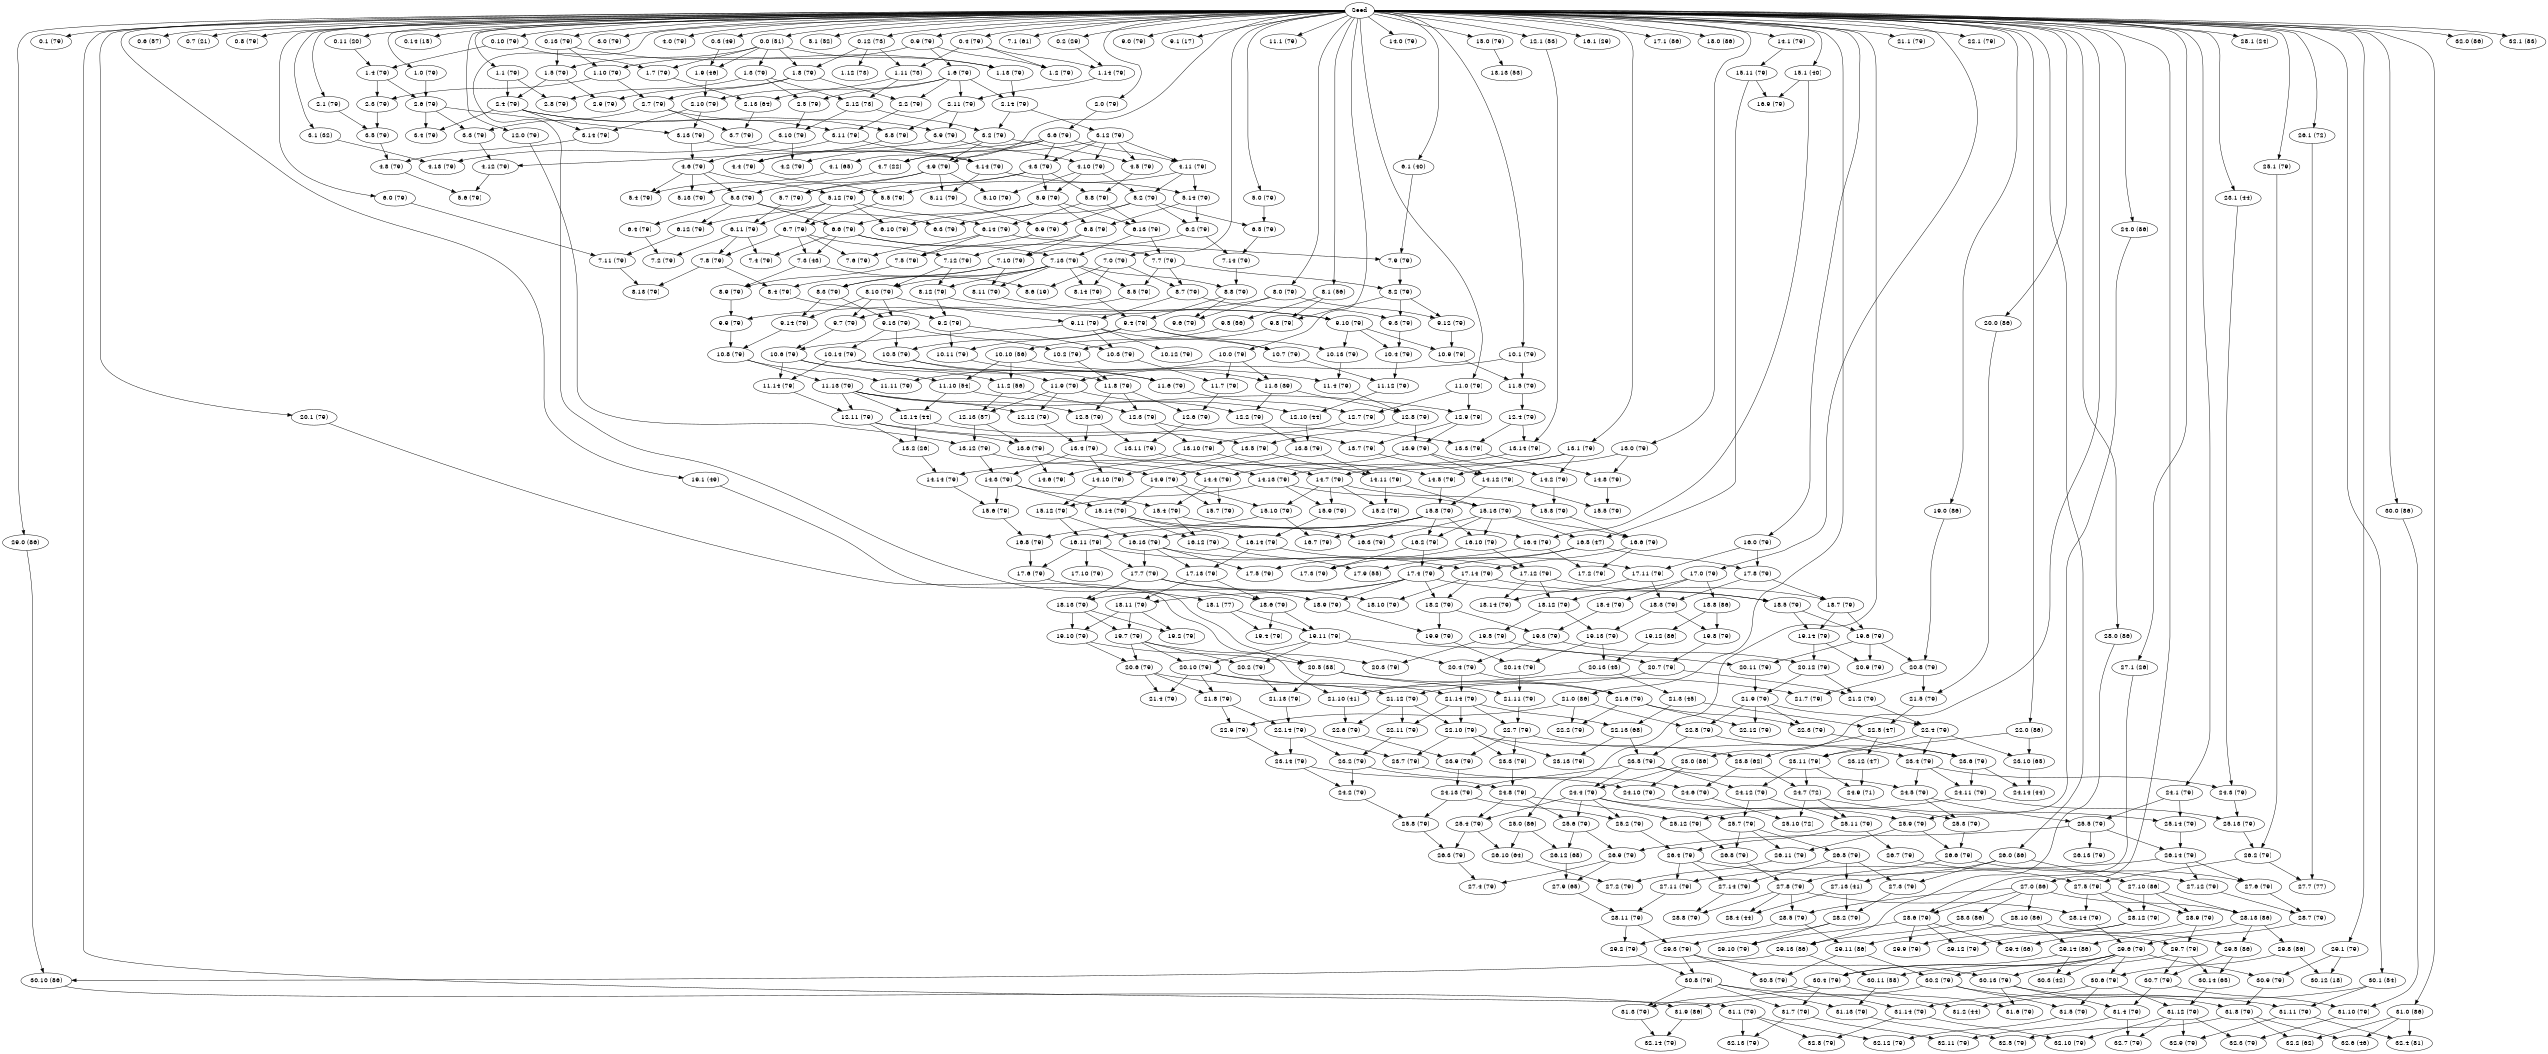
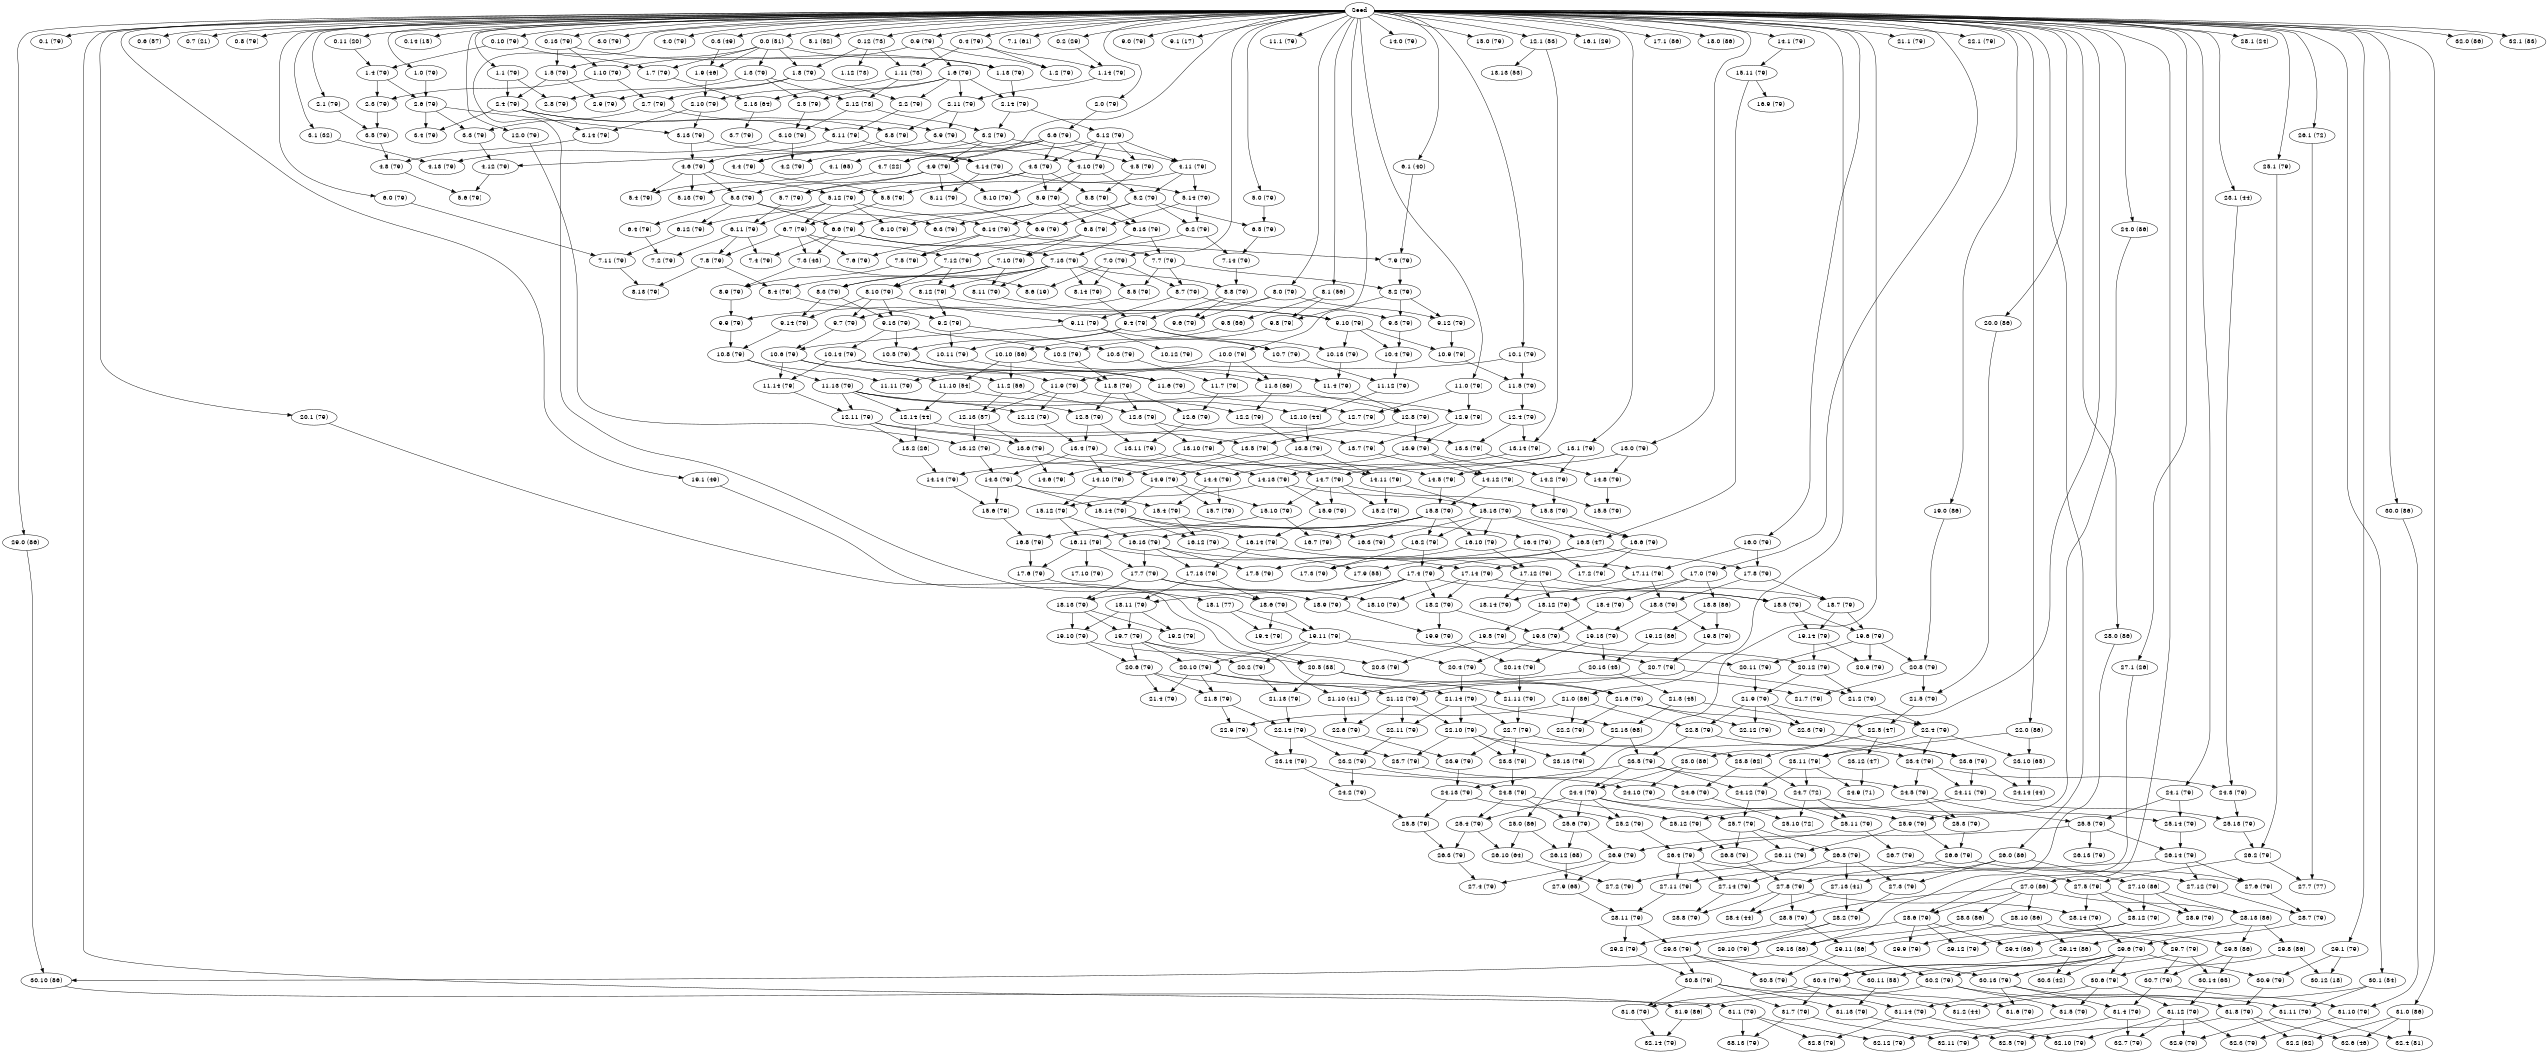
(1497, 55) -> (1527, 56)
(1808, 73) -> none
(690, 117) -> none
(1101, 338) -> none
(2193, 932) -> none
(1743, 1043) -> (1743, 1043)
